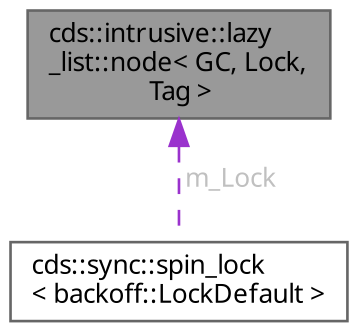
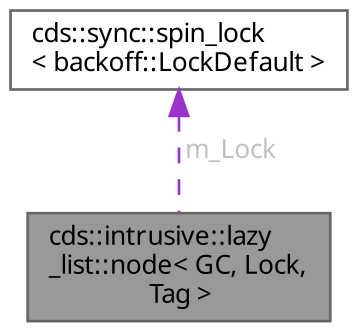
(179, 194) -> (179, 164)
